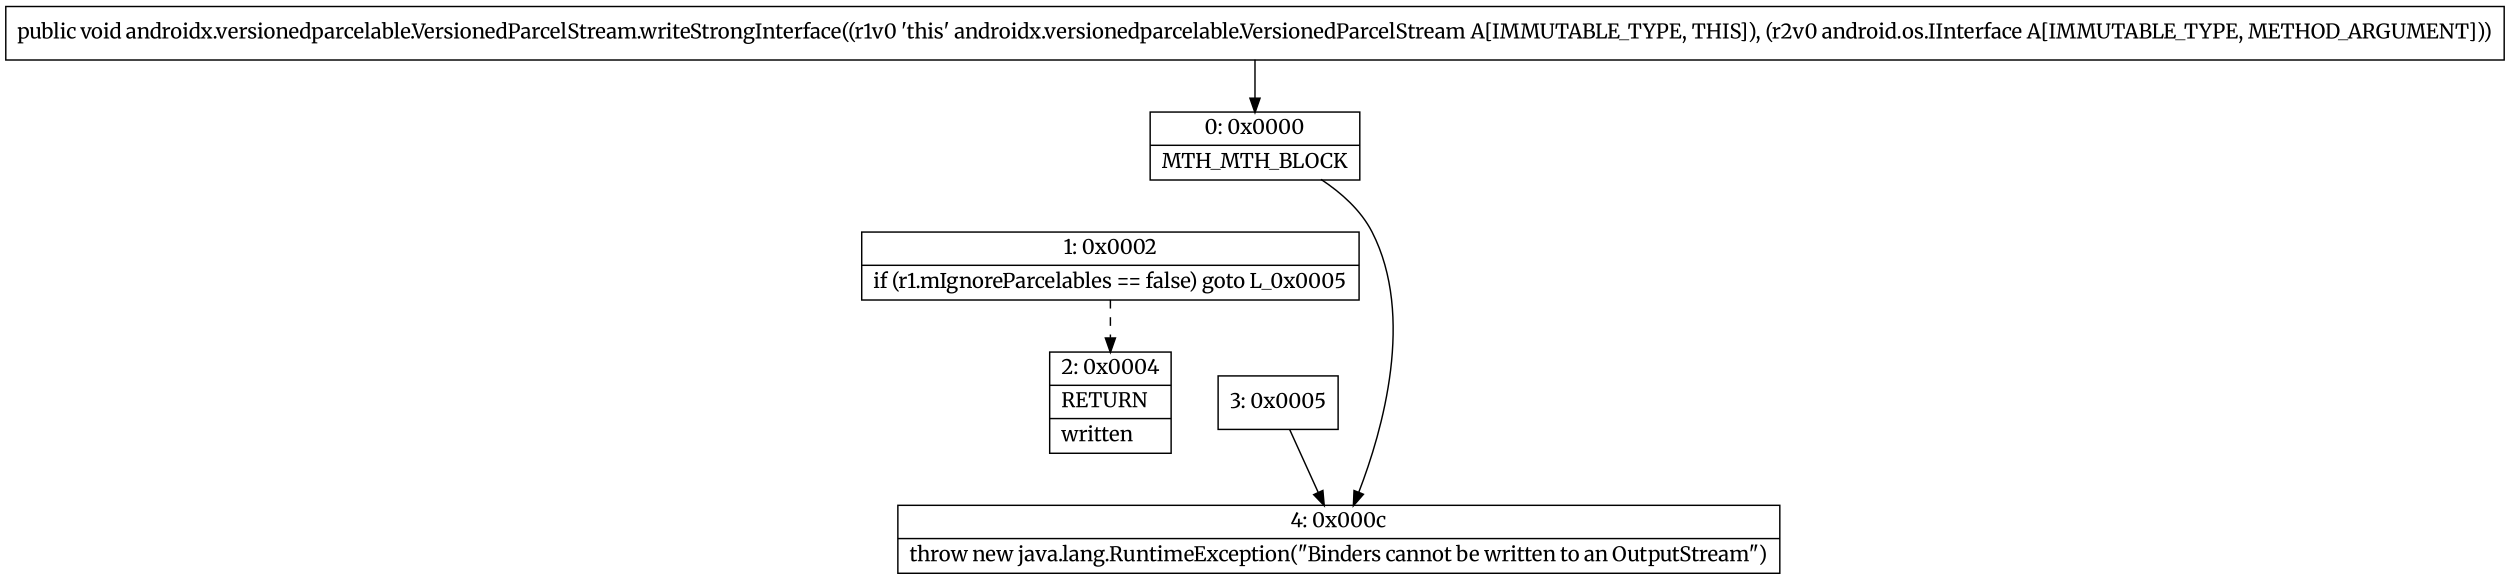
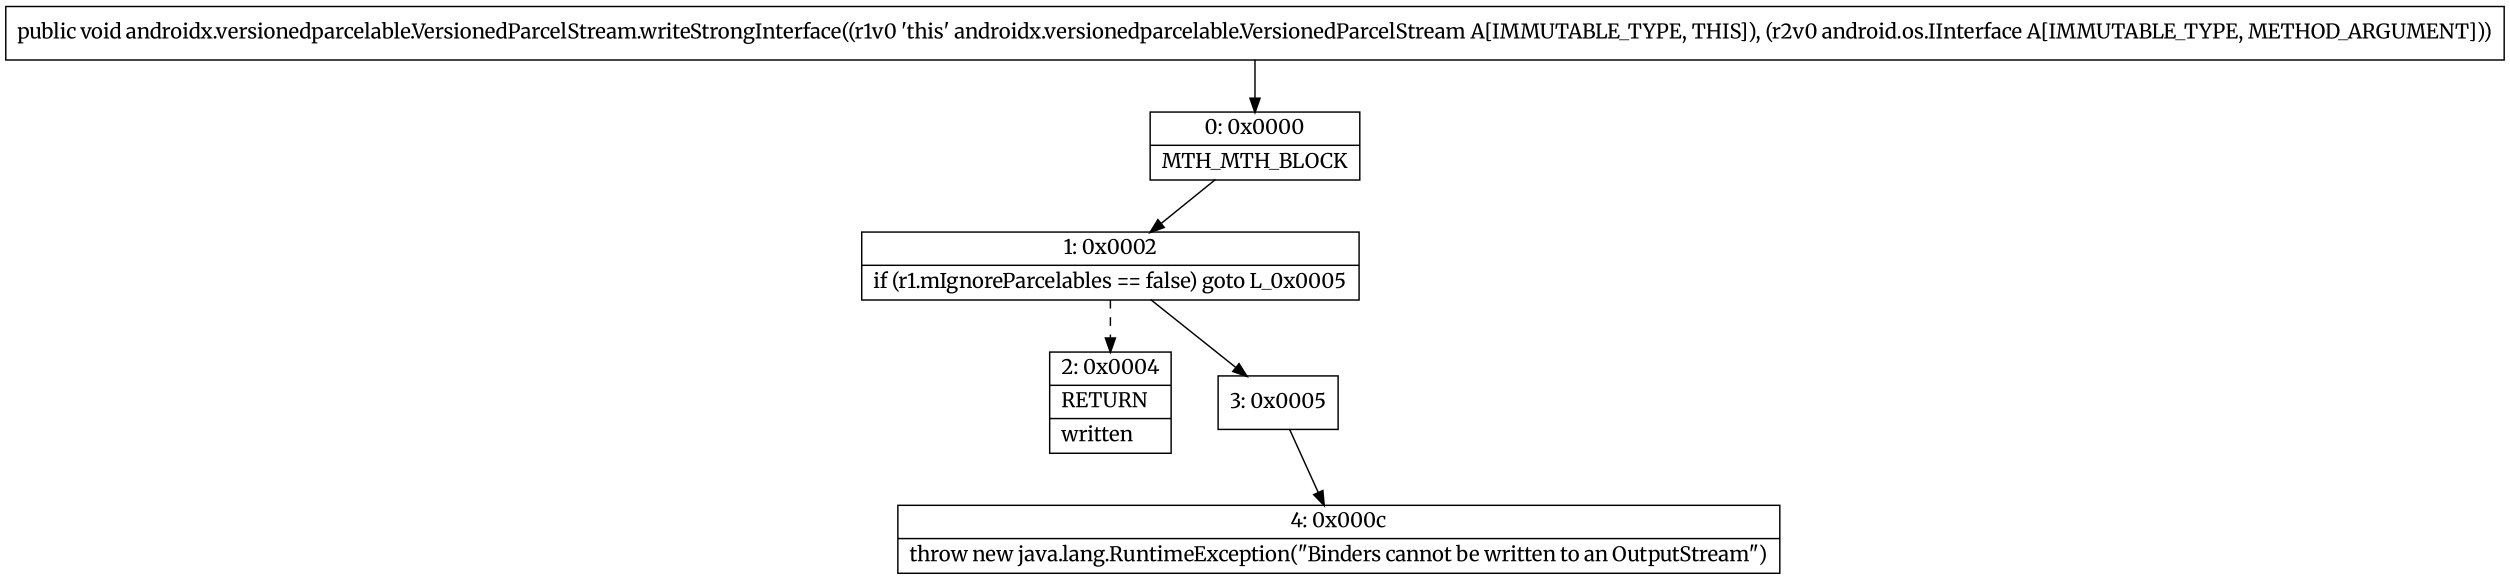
(1393, 326) -> (1188, 201)
none -> (1193, 333)
